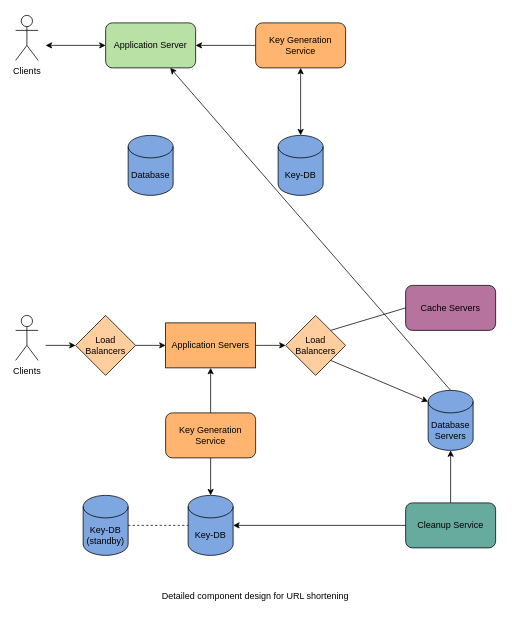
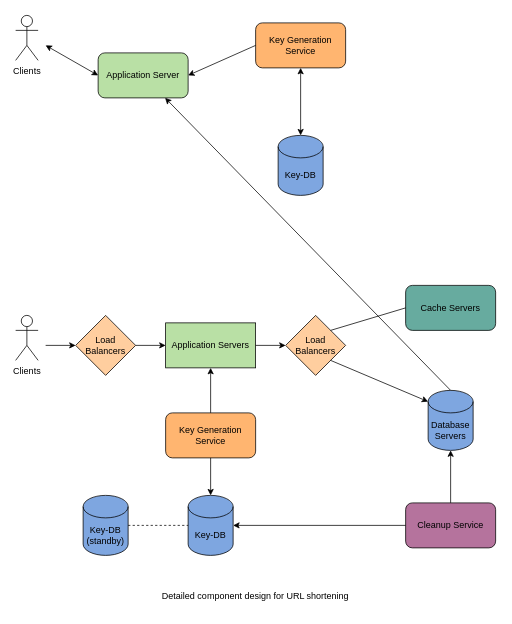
(150, 45) -> (143, 75)
(150, 165) -> none
(450, 308) -> (450, 308)
(210, 345) -> (210, 345)
(450, 525) -> (450, 525)
